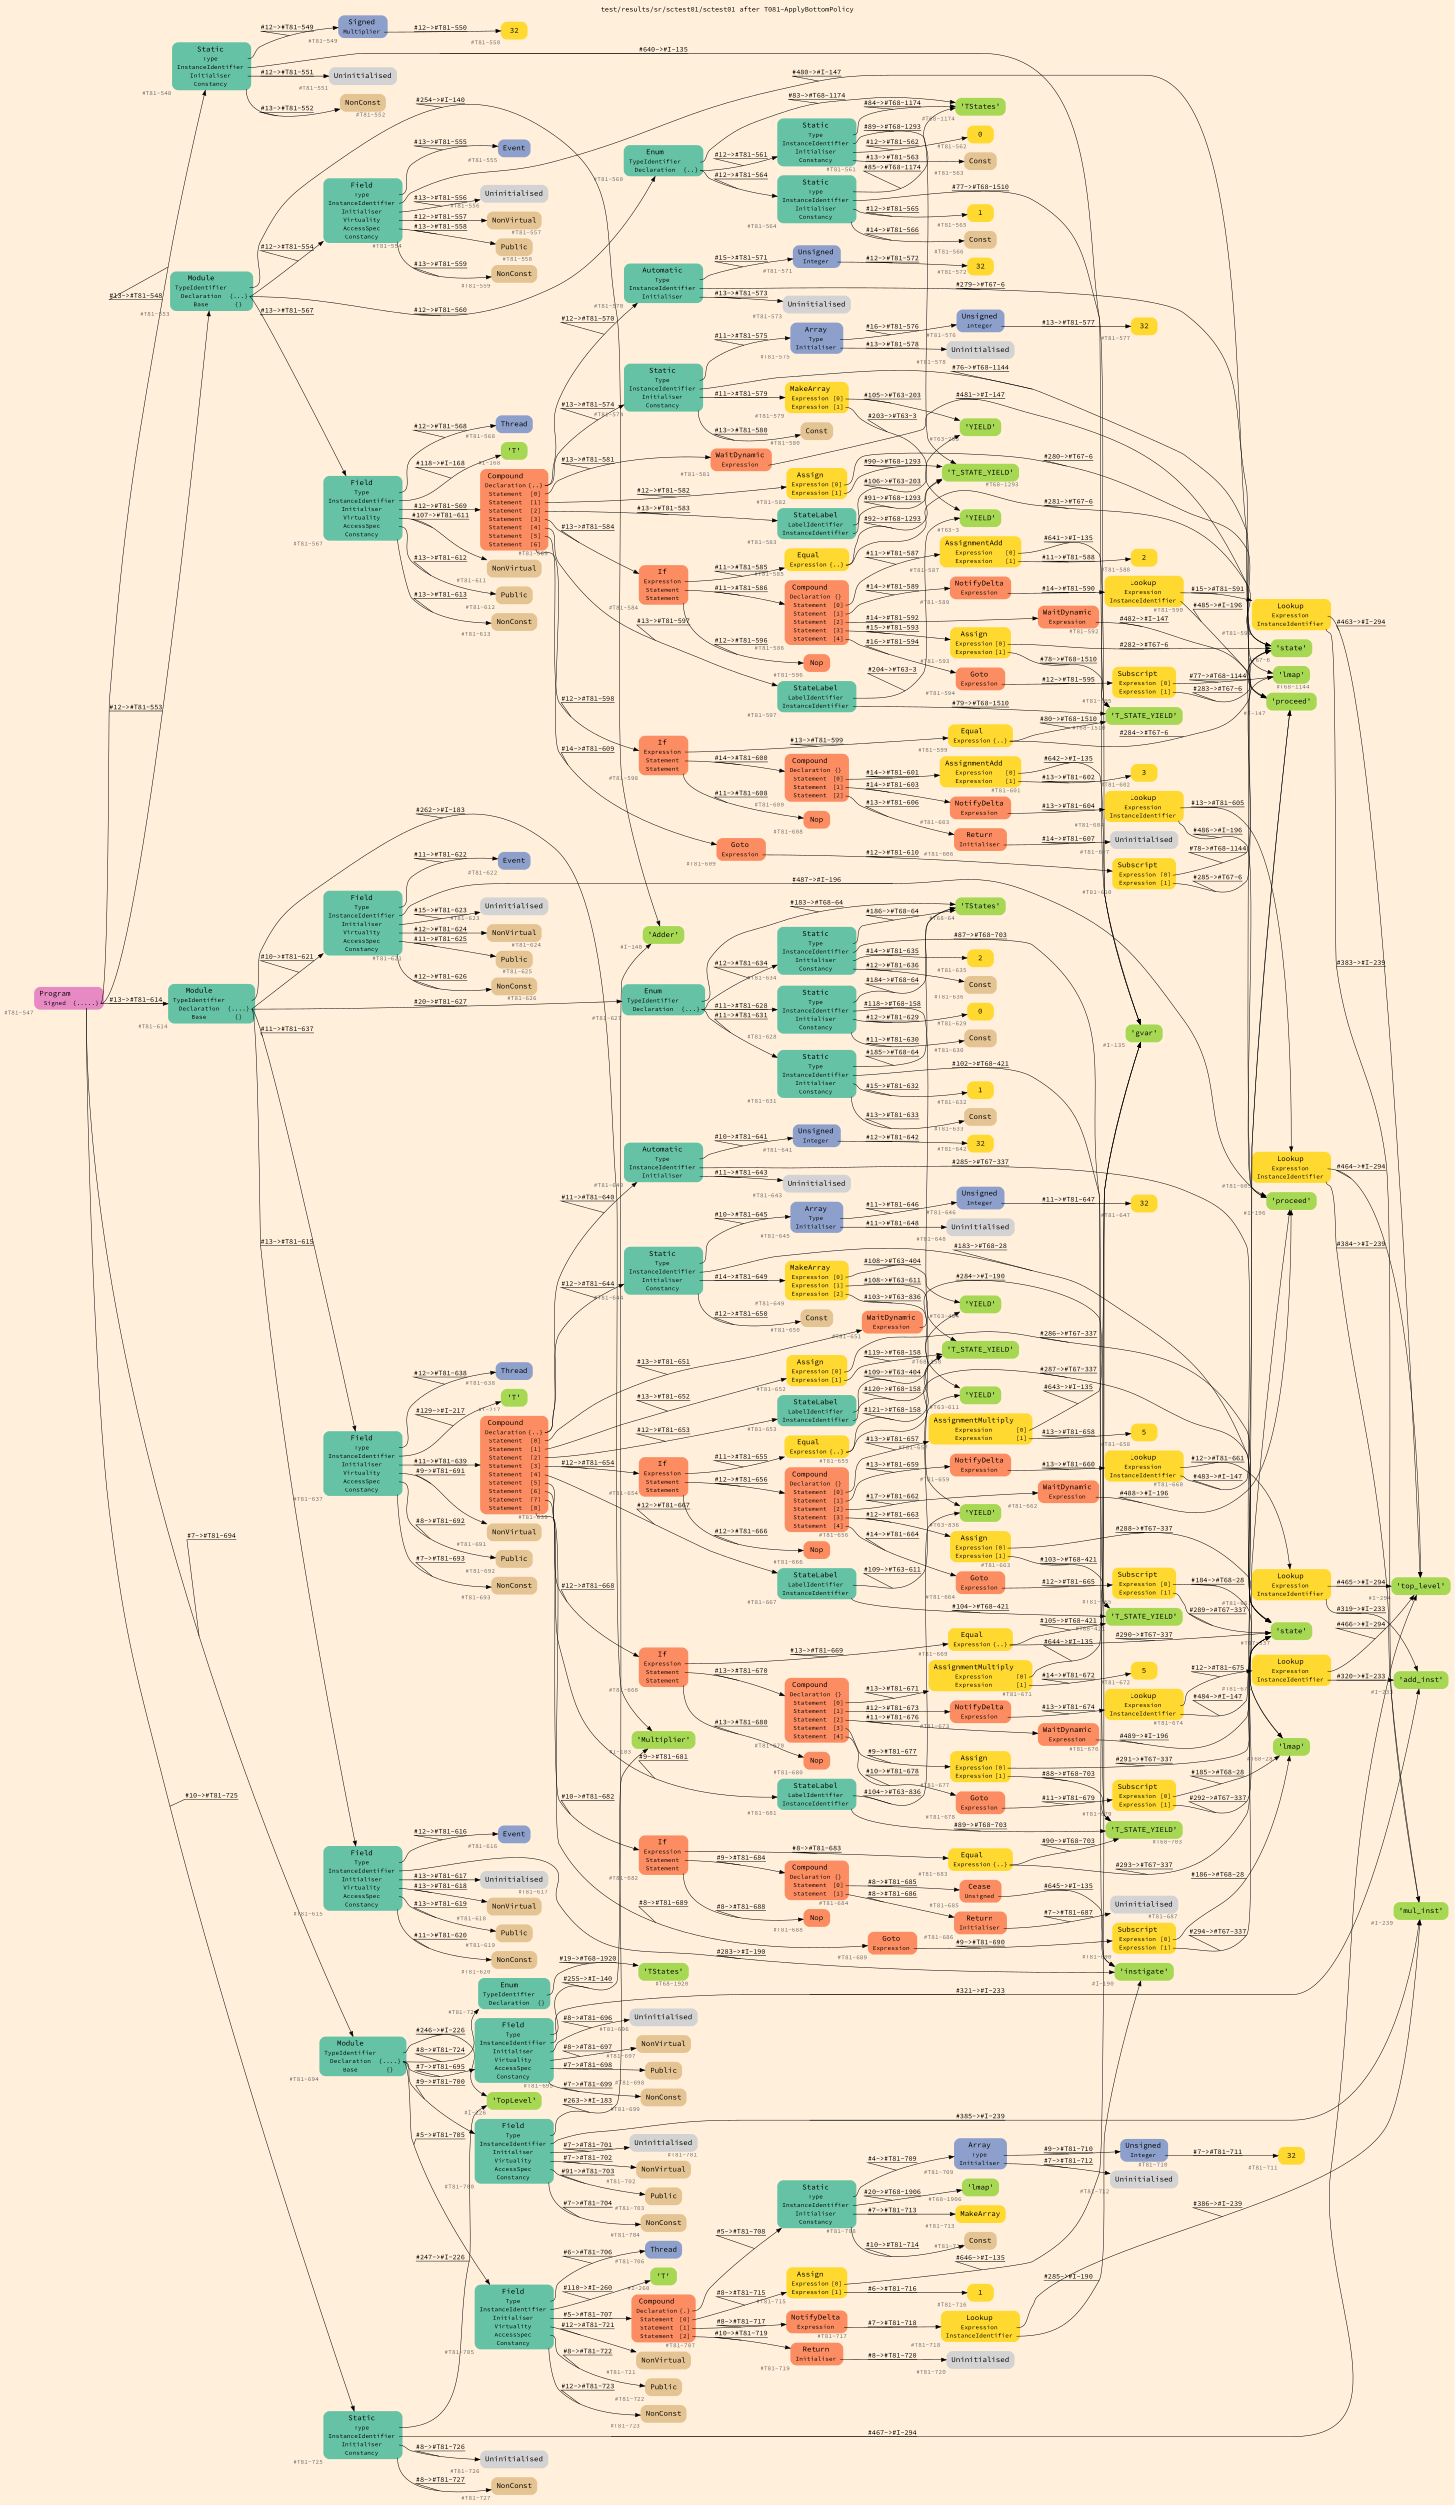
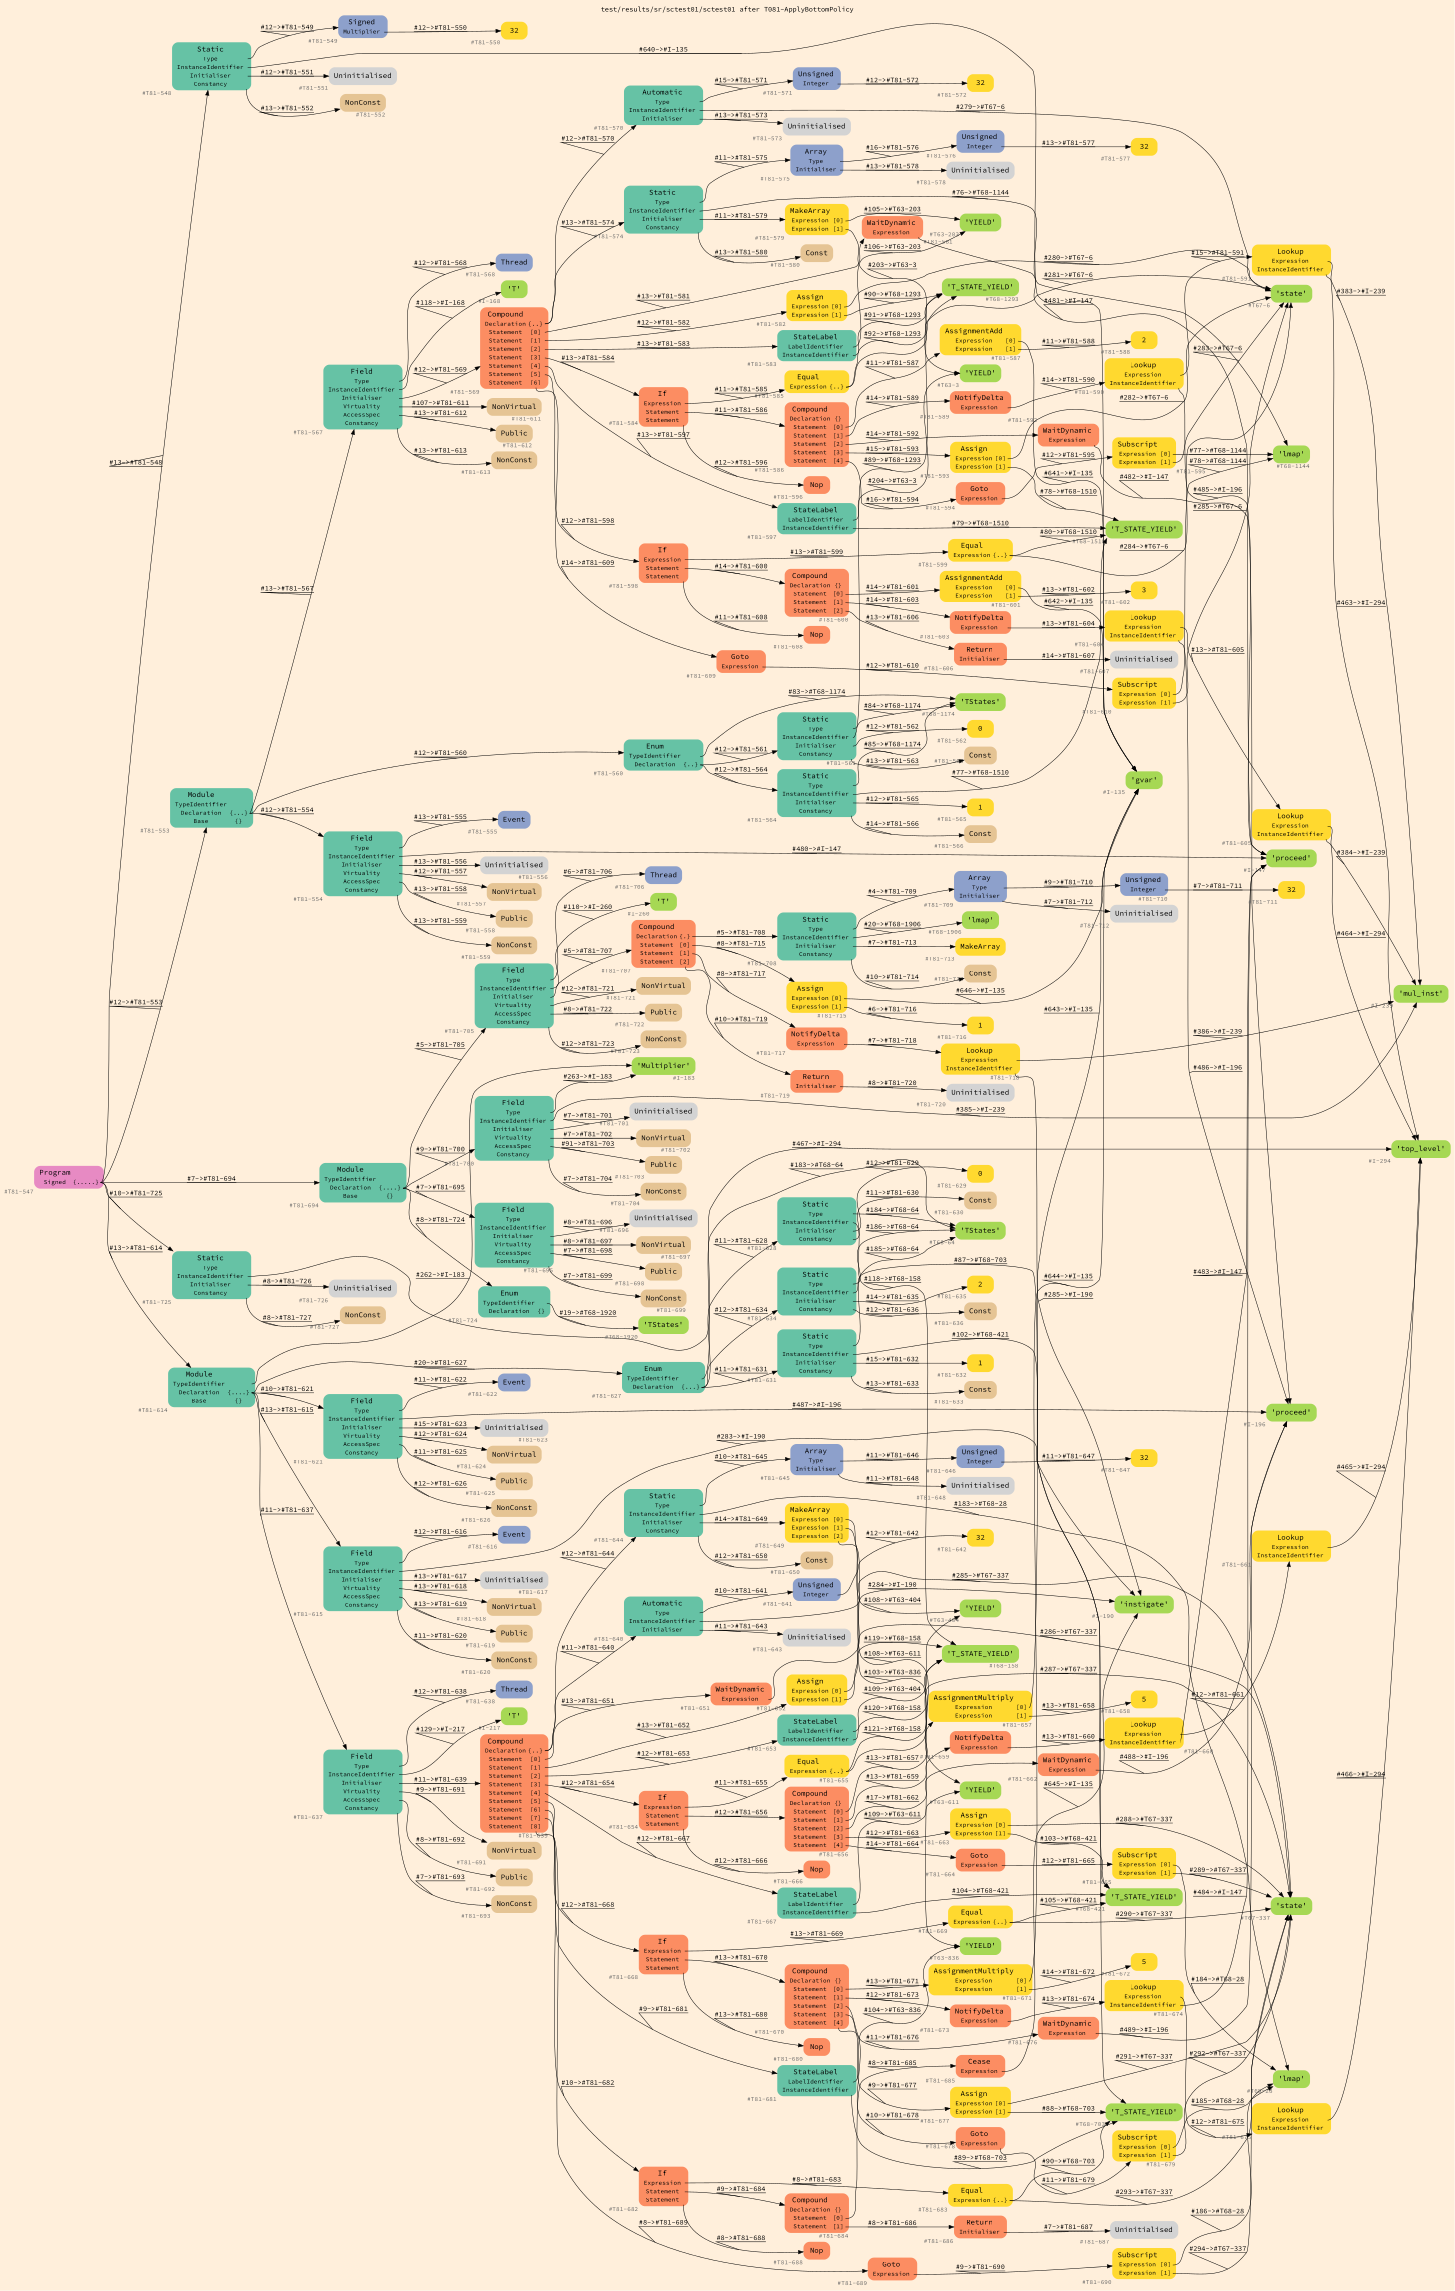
(664, 935) -> none
(1421, 1680) -> none
(980, 1896) -> (979, 2071)
(514, 2101) -> none
